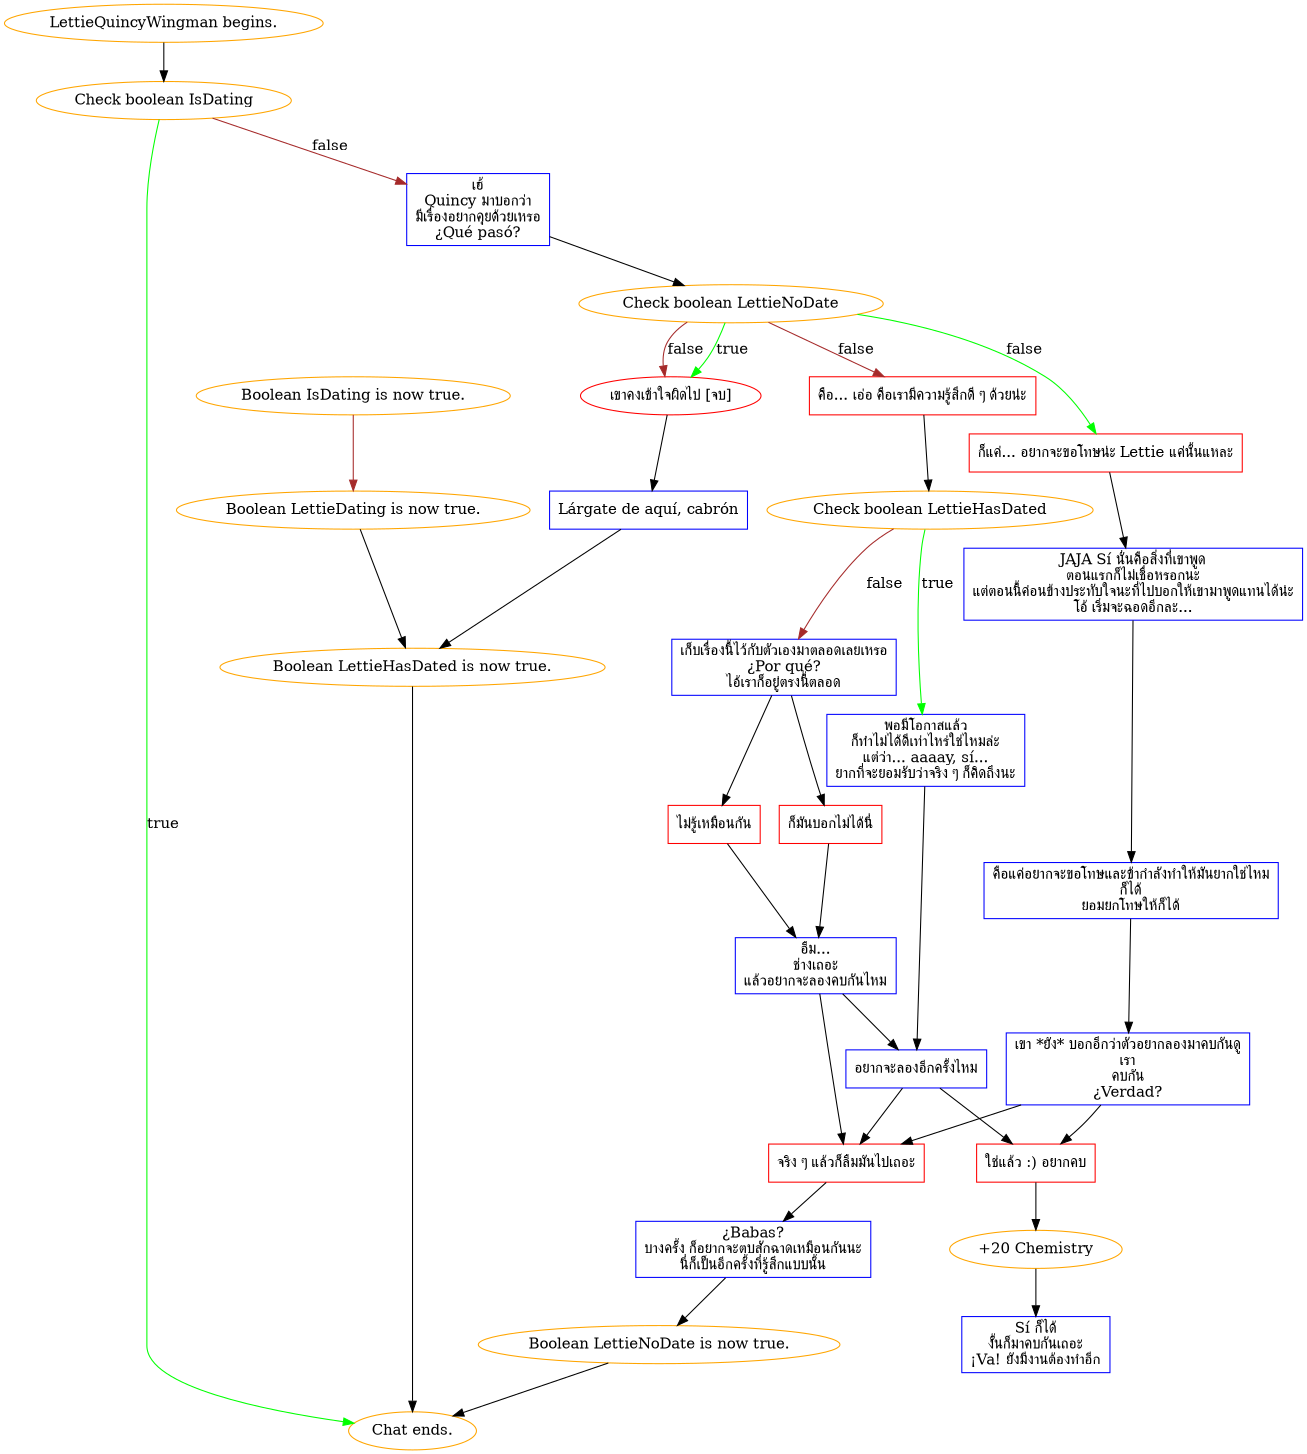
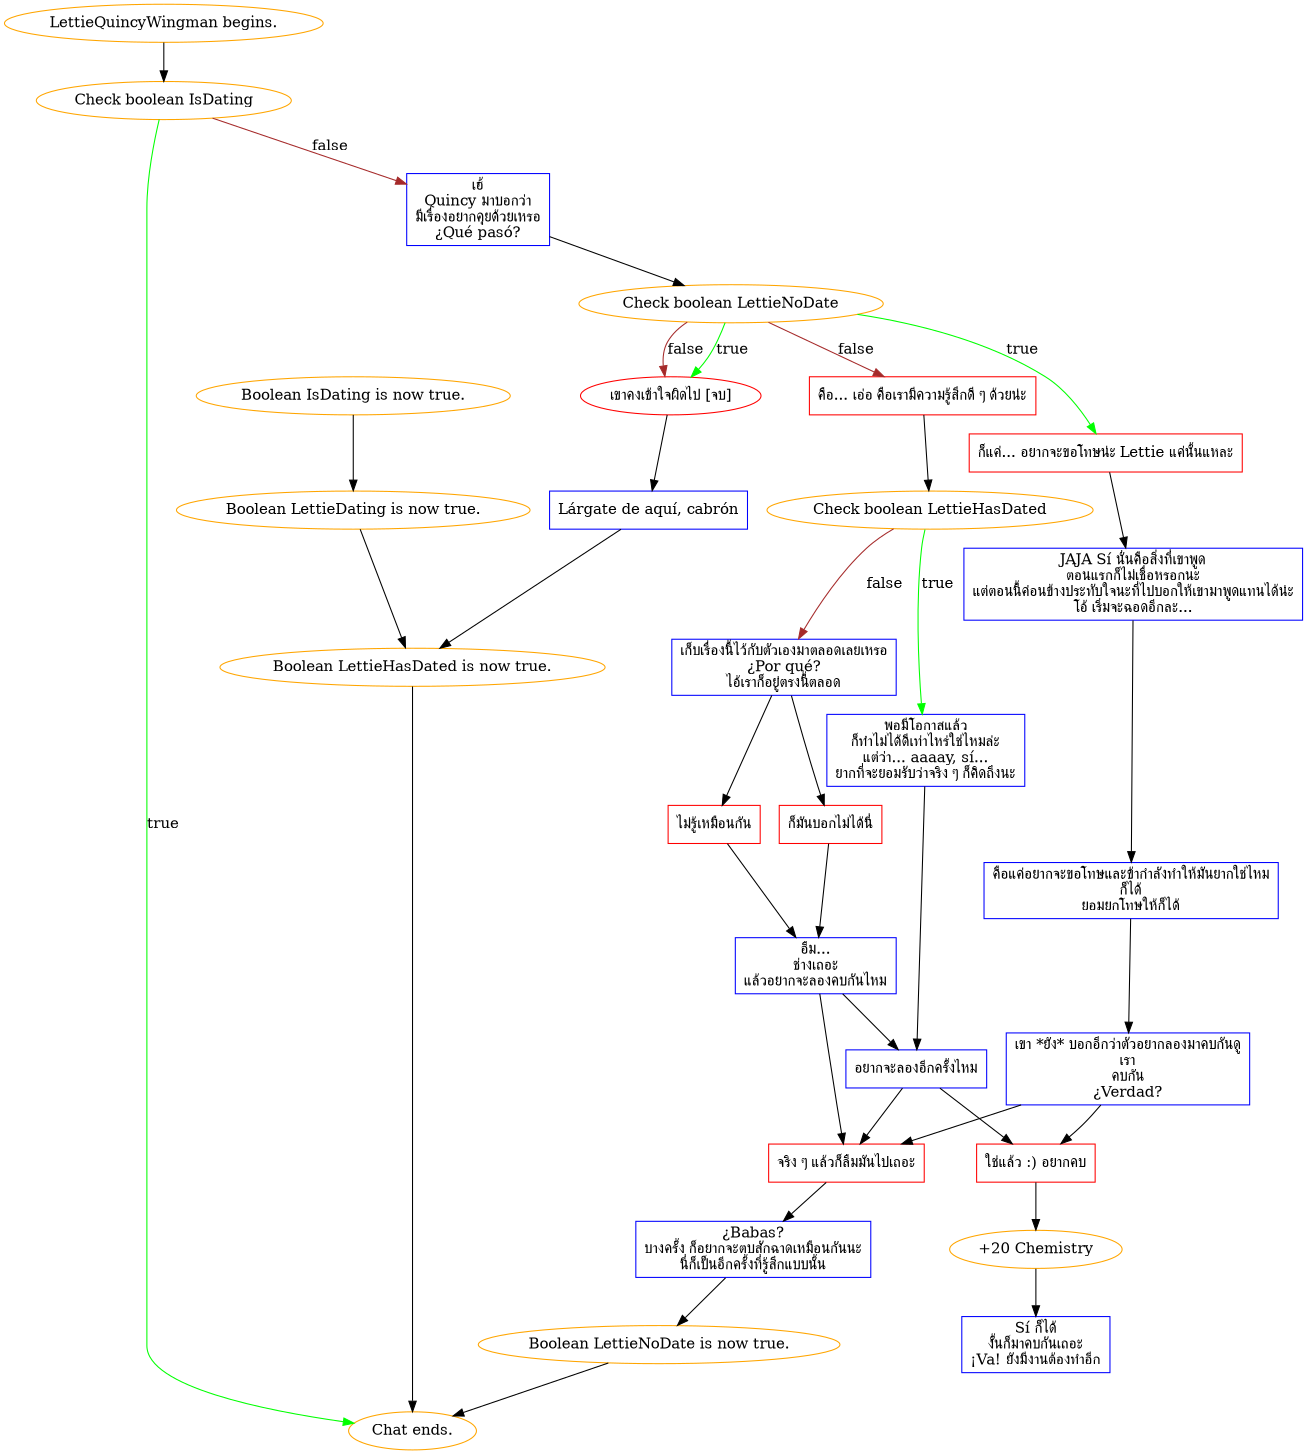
(1024, 350) -> (1023, 350)
(353, 447) -> (353, 447)
